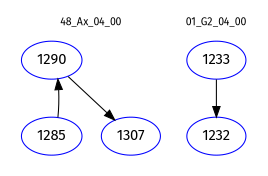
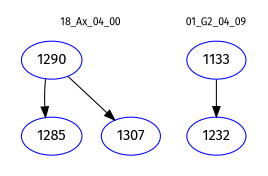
(91, 23) -> (91, 23)
(216, 23) -> (216, 23)
(216, 60) -> (216, 60)
(59, 104) -> (45, 93)
